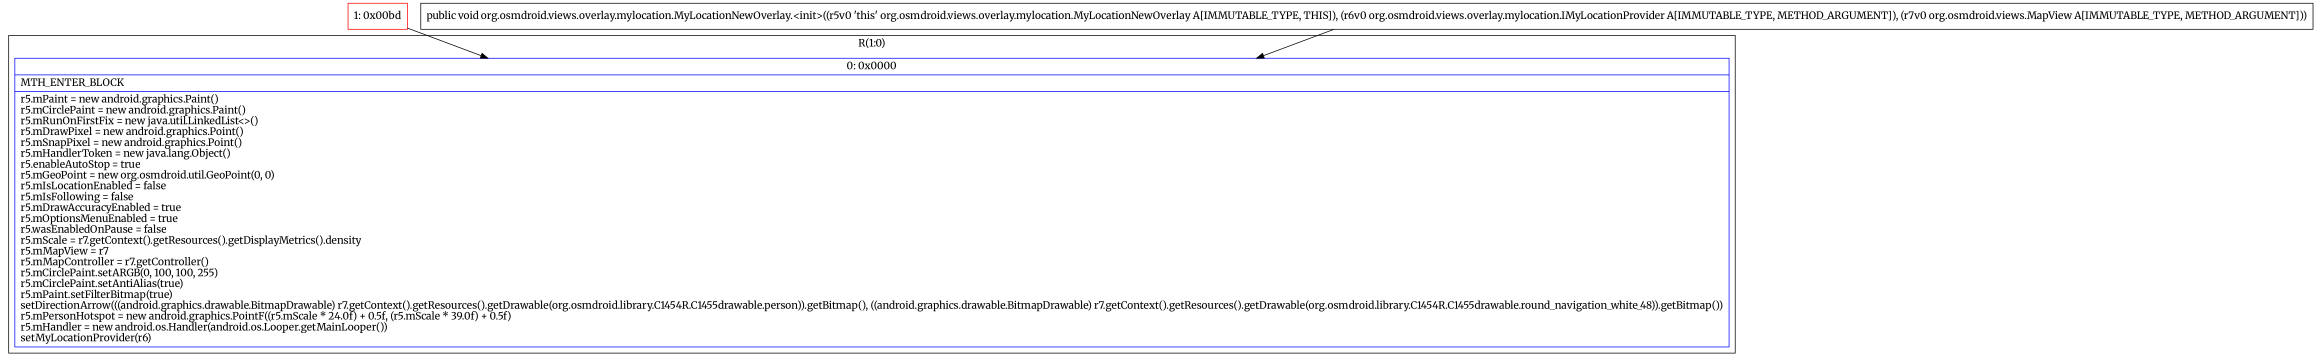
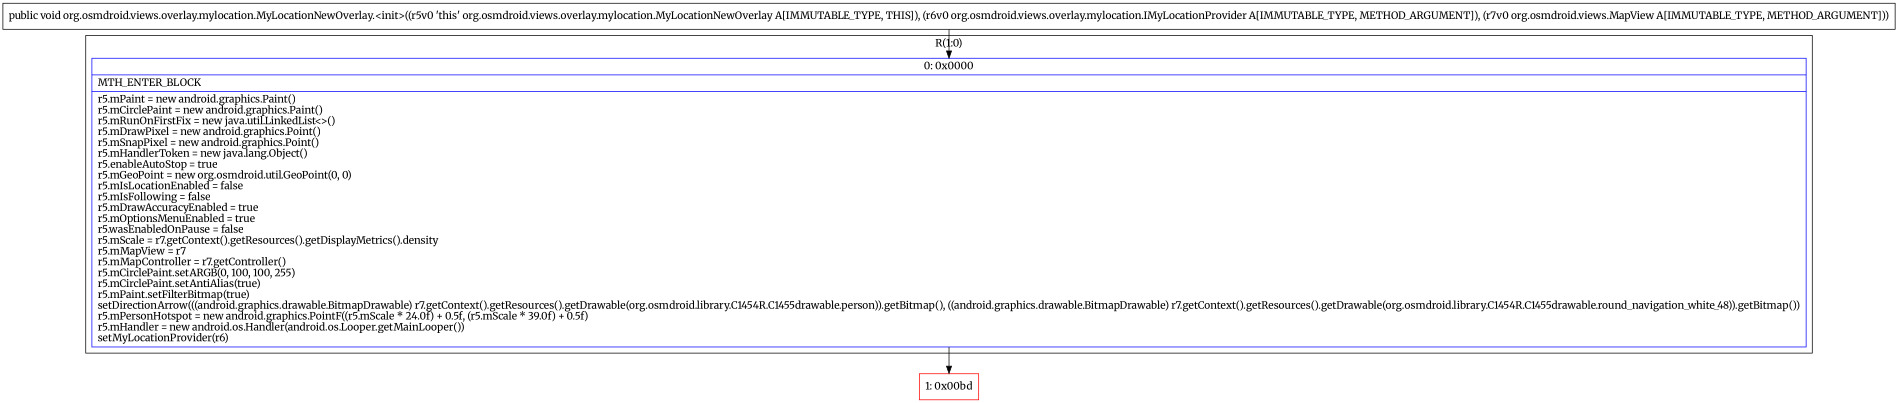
(444, 42) -> (949, 358)
